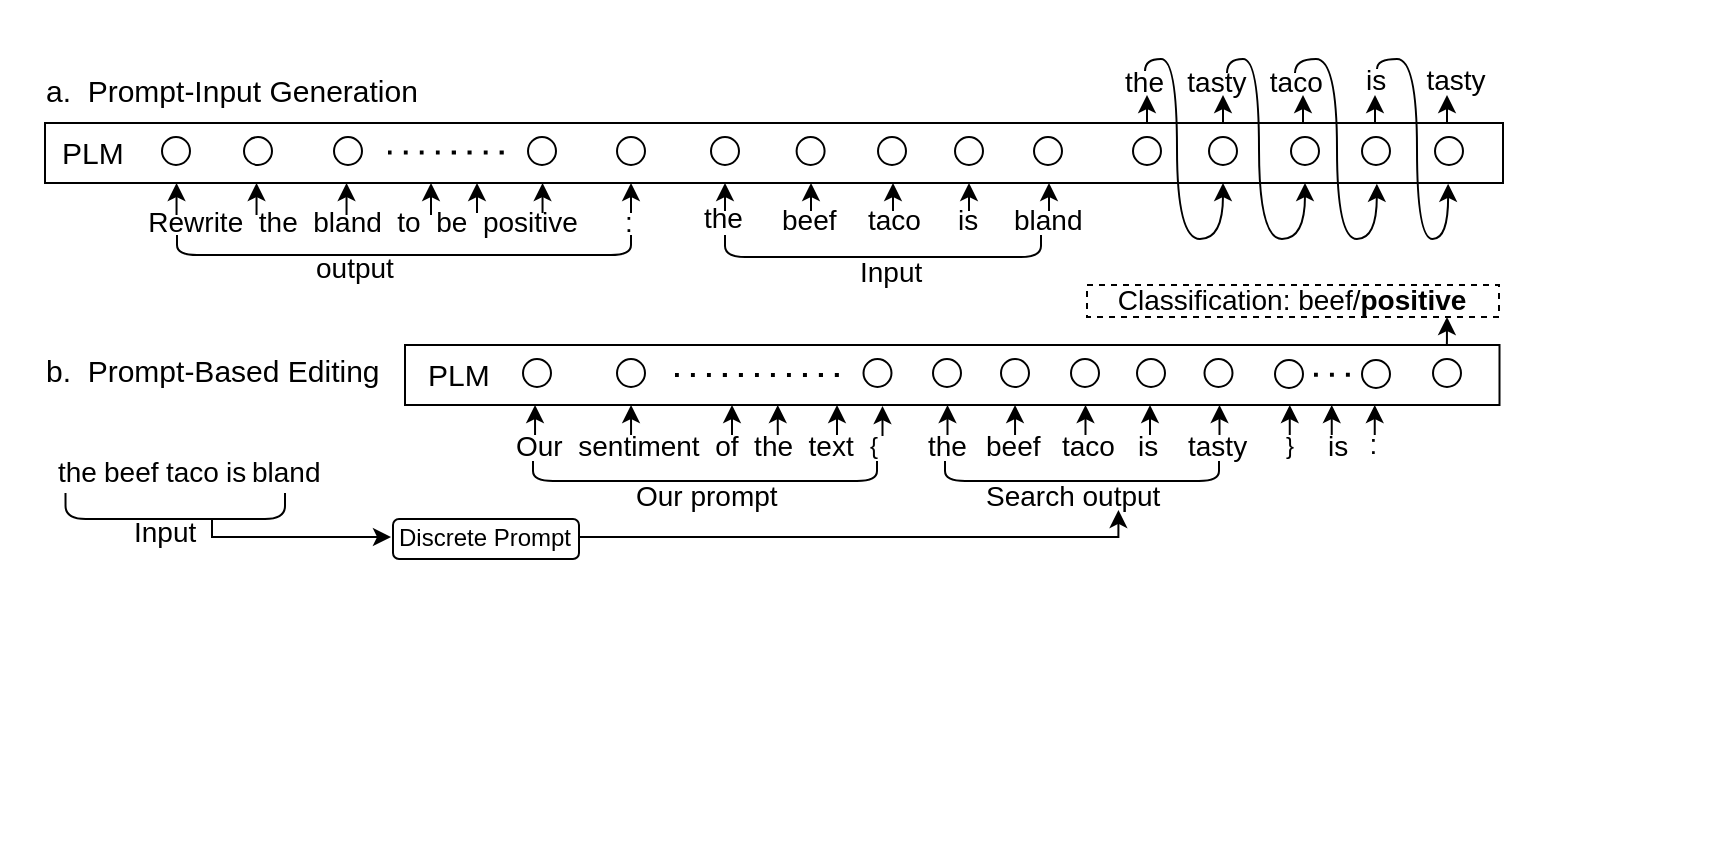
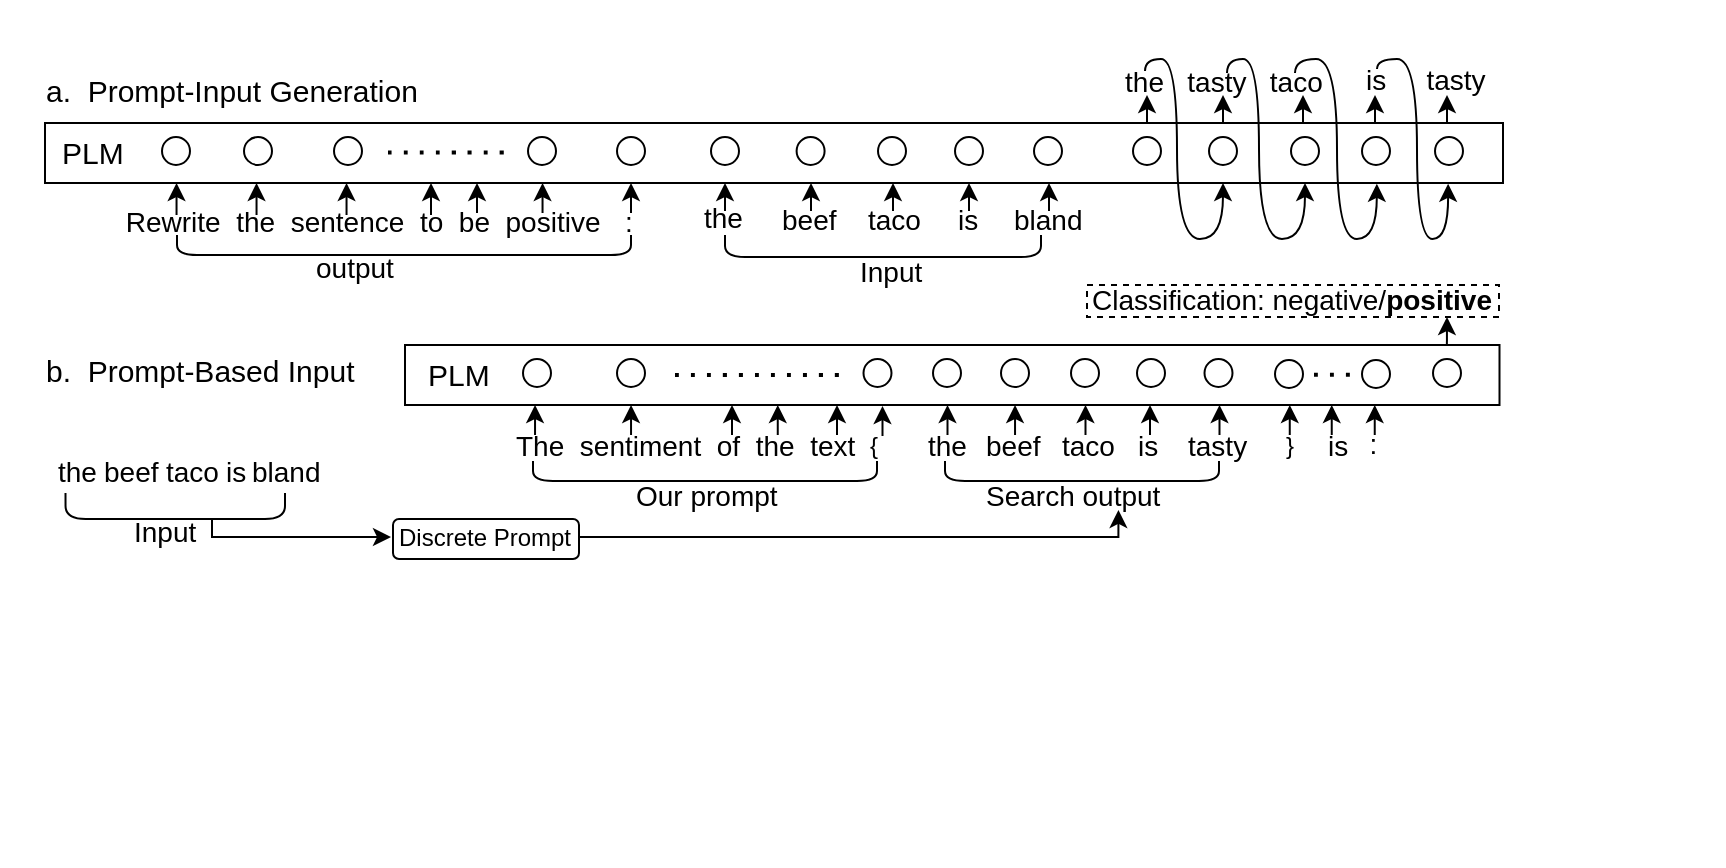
(368, 223) -> (368, 223)
(1293, 301) -> (1293, 301)
(217, 372) -> (209, 372)
(707, 465) -> (707, 465)
